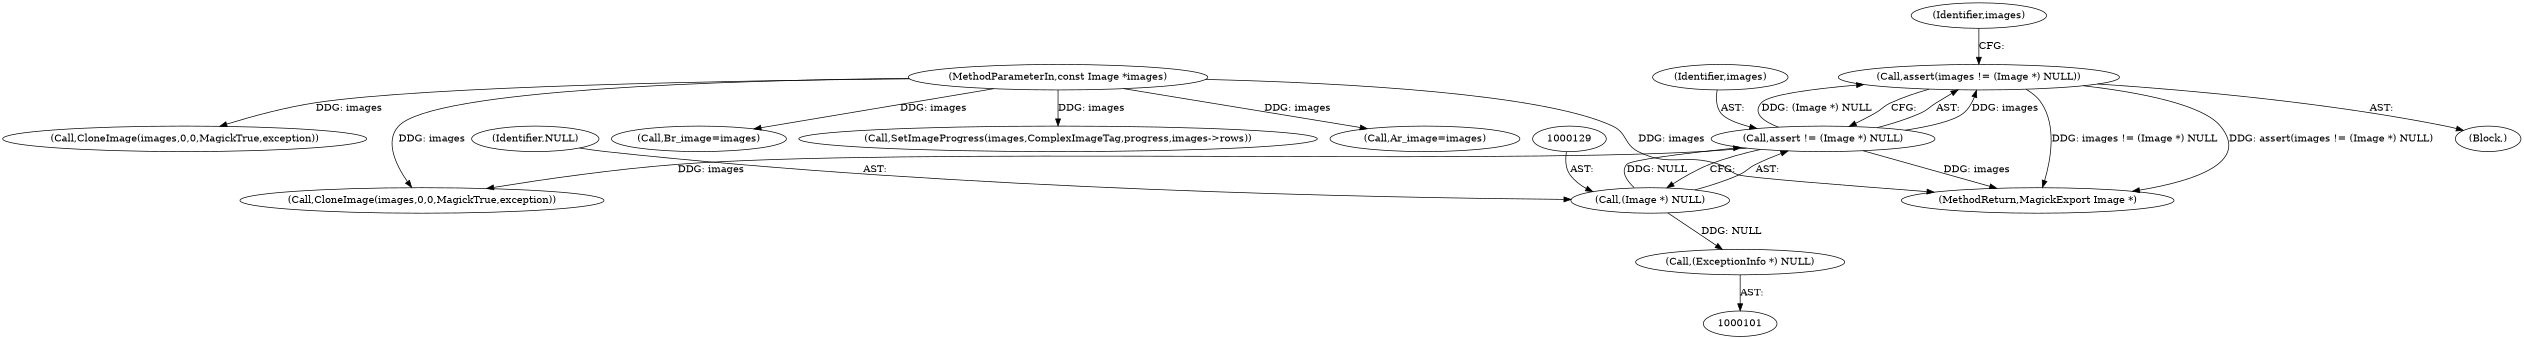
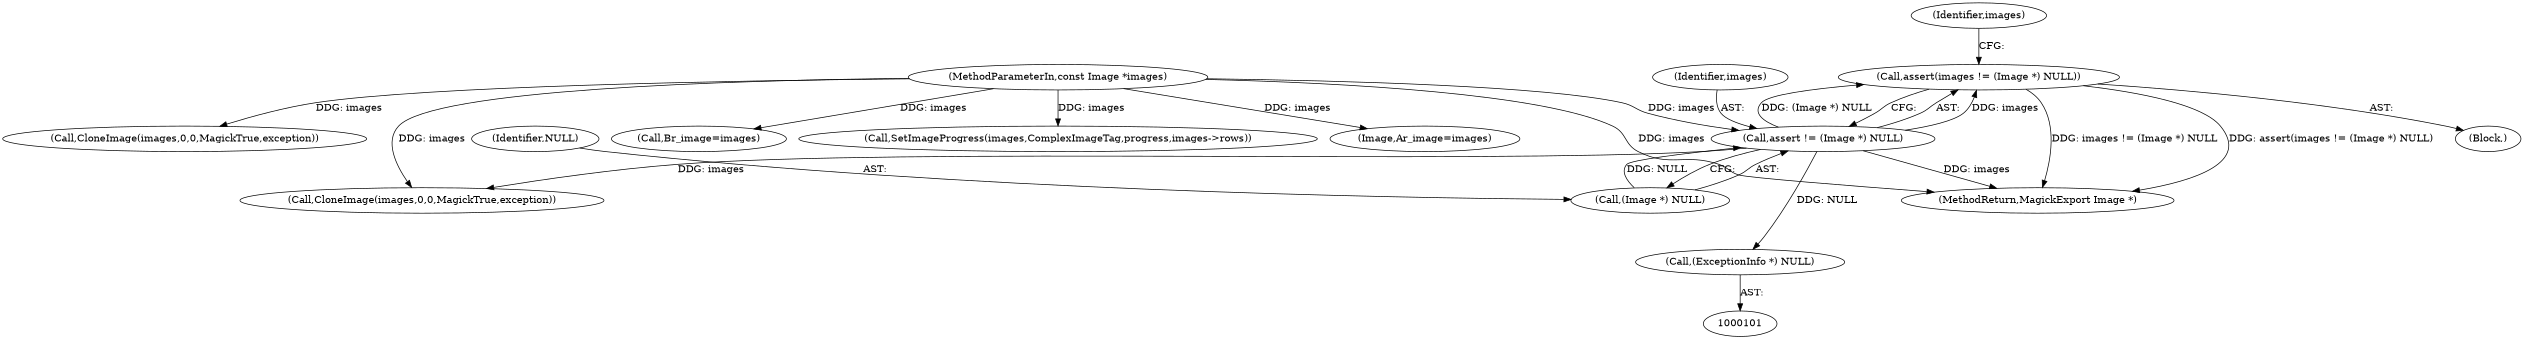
none -> (1471, 87)
(1425, 139) -> (1425, 139)
(1569, 139) -> none
(1692, 229) -> (1790, 199)
